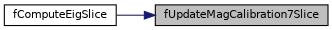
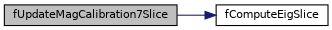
(130, 15) -> (191, 15)
